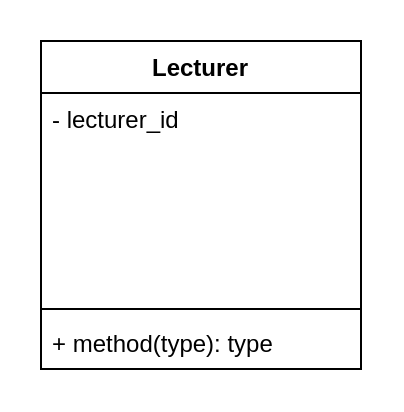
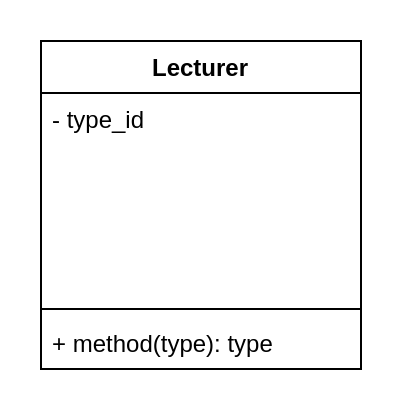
(130, 120) -> (106, 120)
